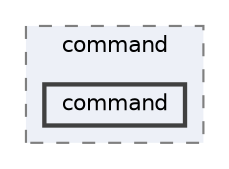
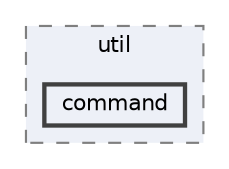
(115, 47) -> (115, 47)
